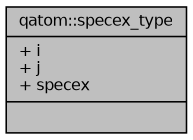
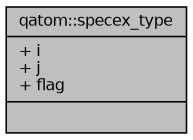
(54, 85) -> (42, 85)
